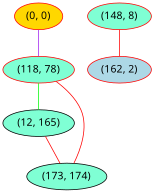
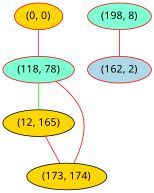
(119, 16) -> (119, 16)
(39, 123) -> (39, 123)
(67, 177) -> (67, 177)
